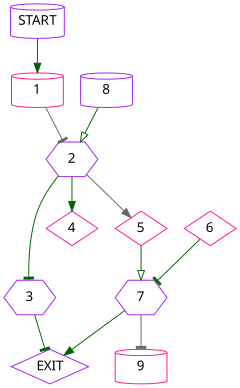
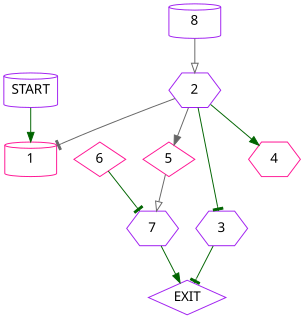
(91, 120) -> (195, 51)
(54, 123) -> (118, 120)
(72, 228) -> (274, 159)
(141, 258) -> (162, 188)
(141, 367) -> none
